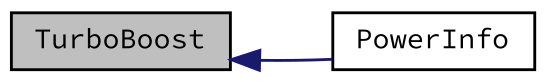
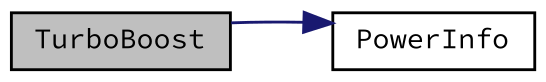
(296, 60) -> (267, 22)
